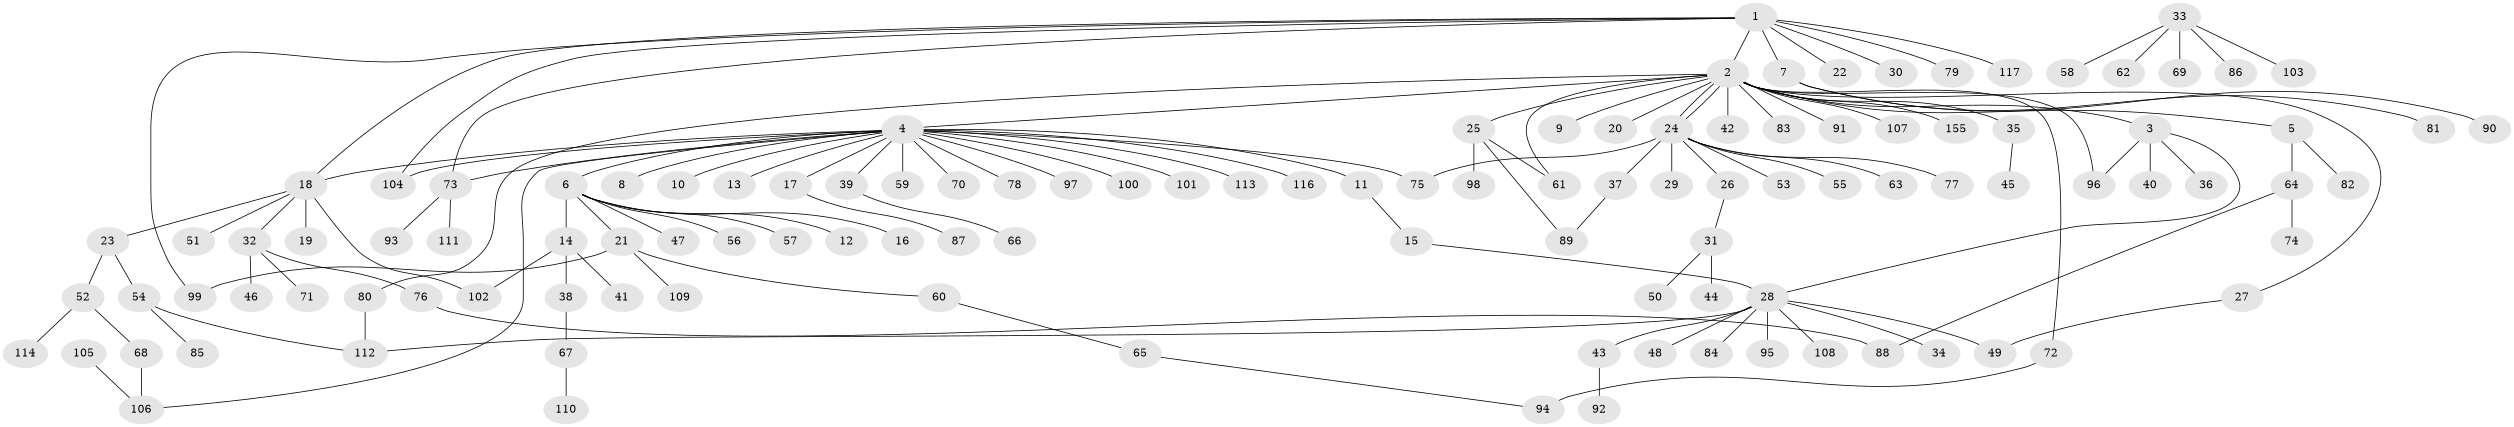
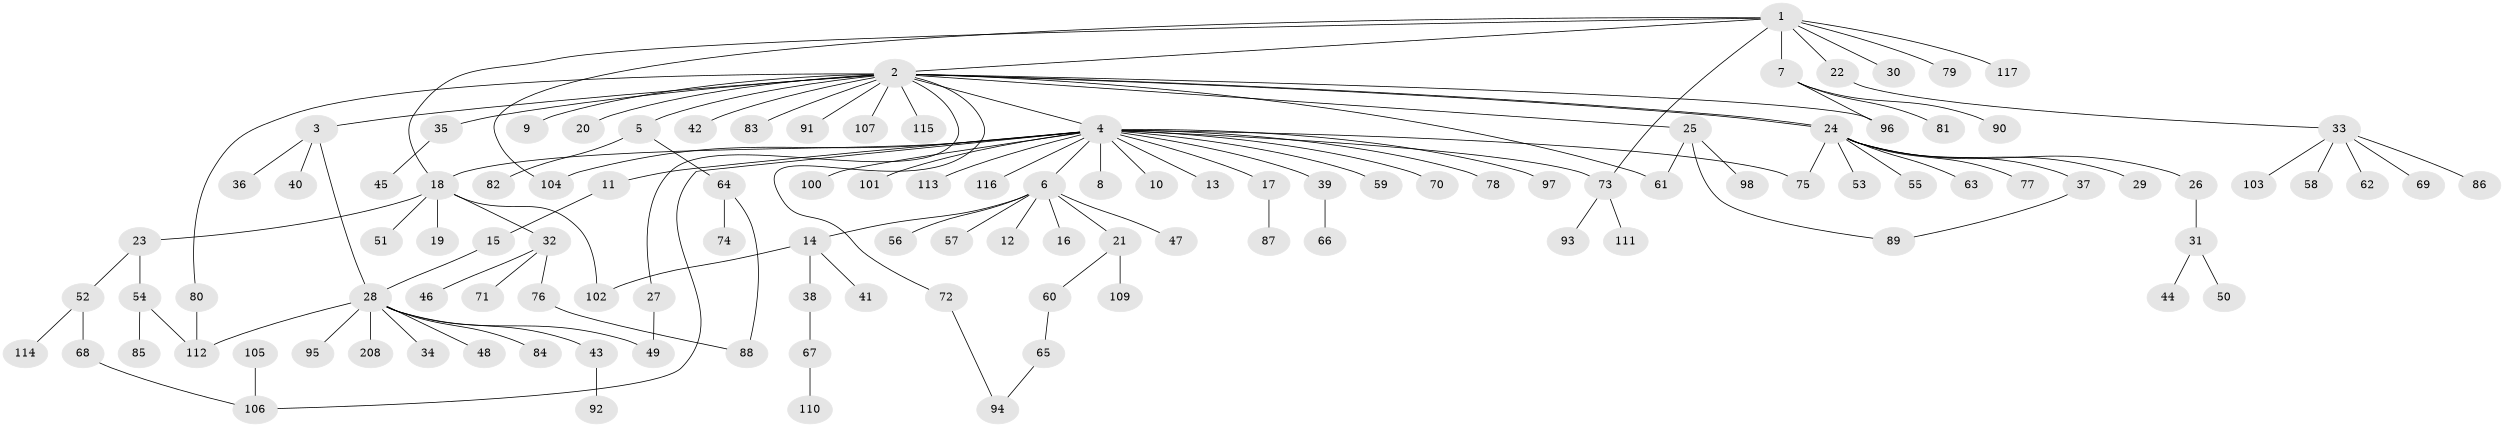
none -> (2085, 114)
(1956, 129) -> (924, 129)
(2122, 157) -> (1835, 101)
(195, 298) -> none
(1825, 354) -> (371, 354)
